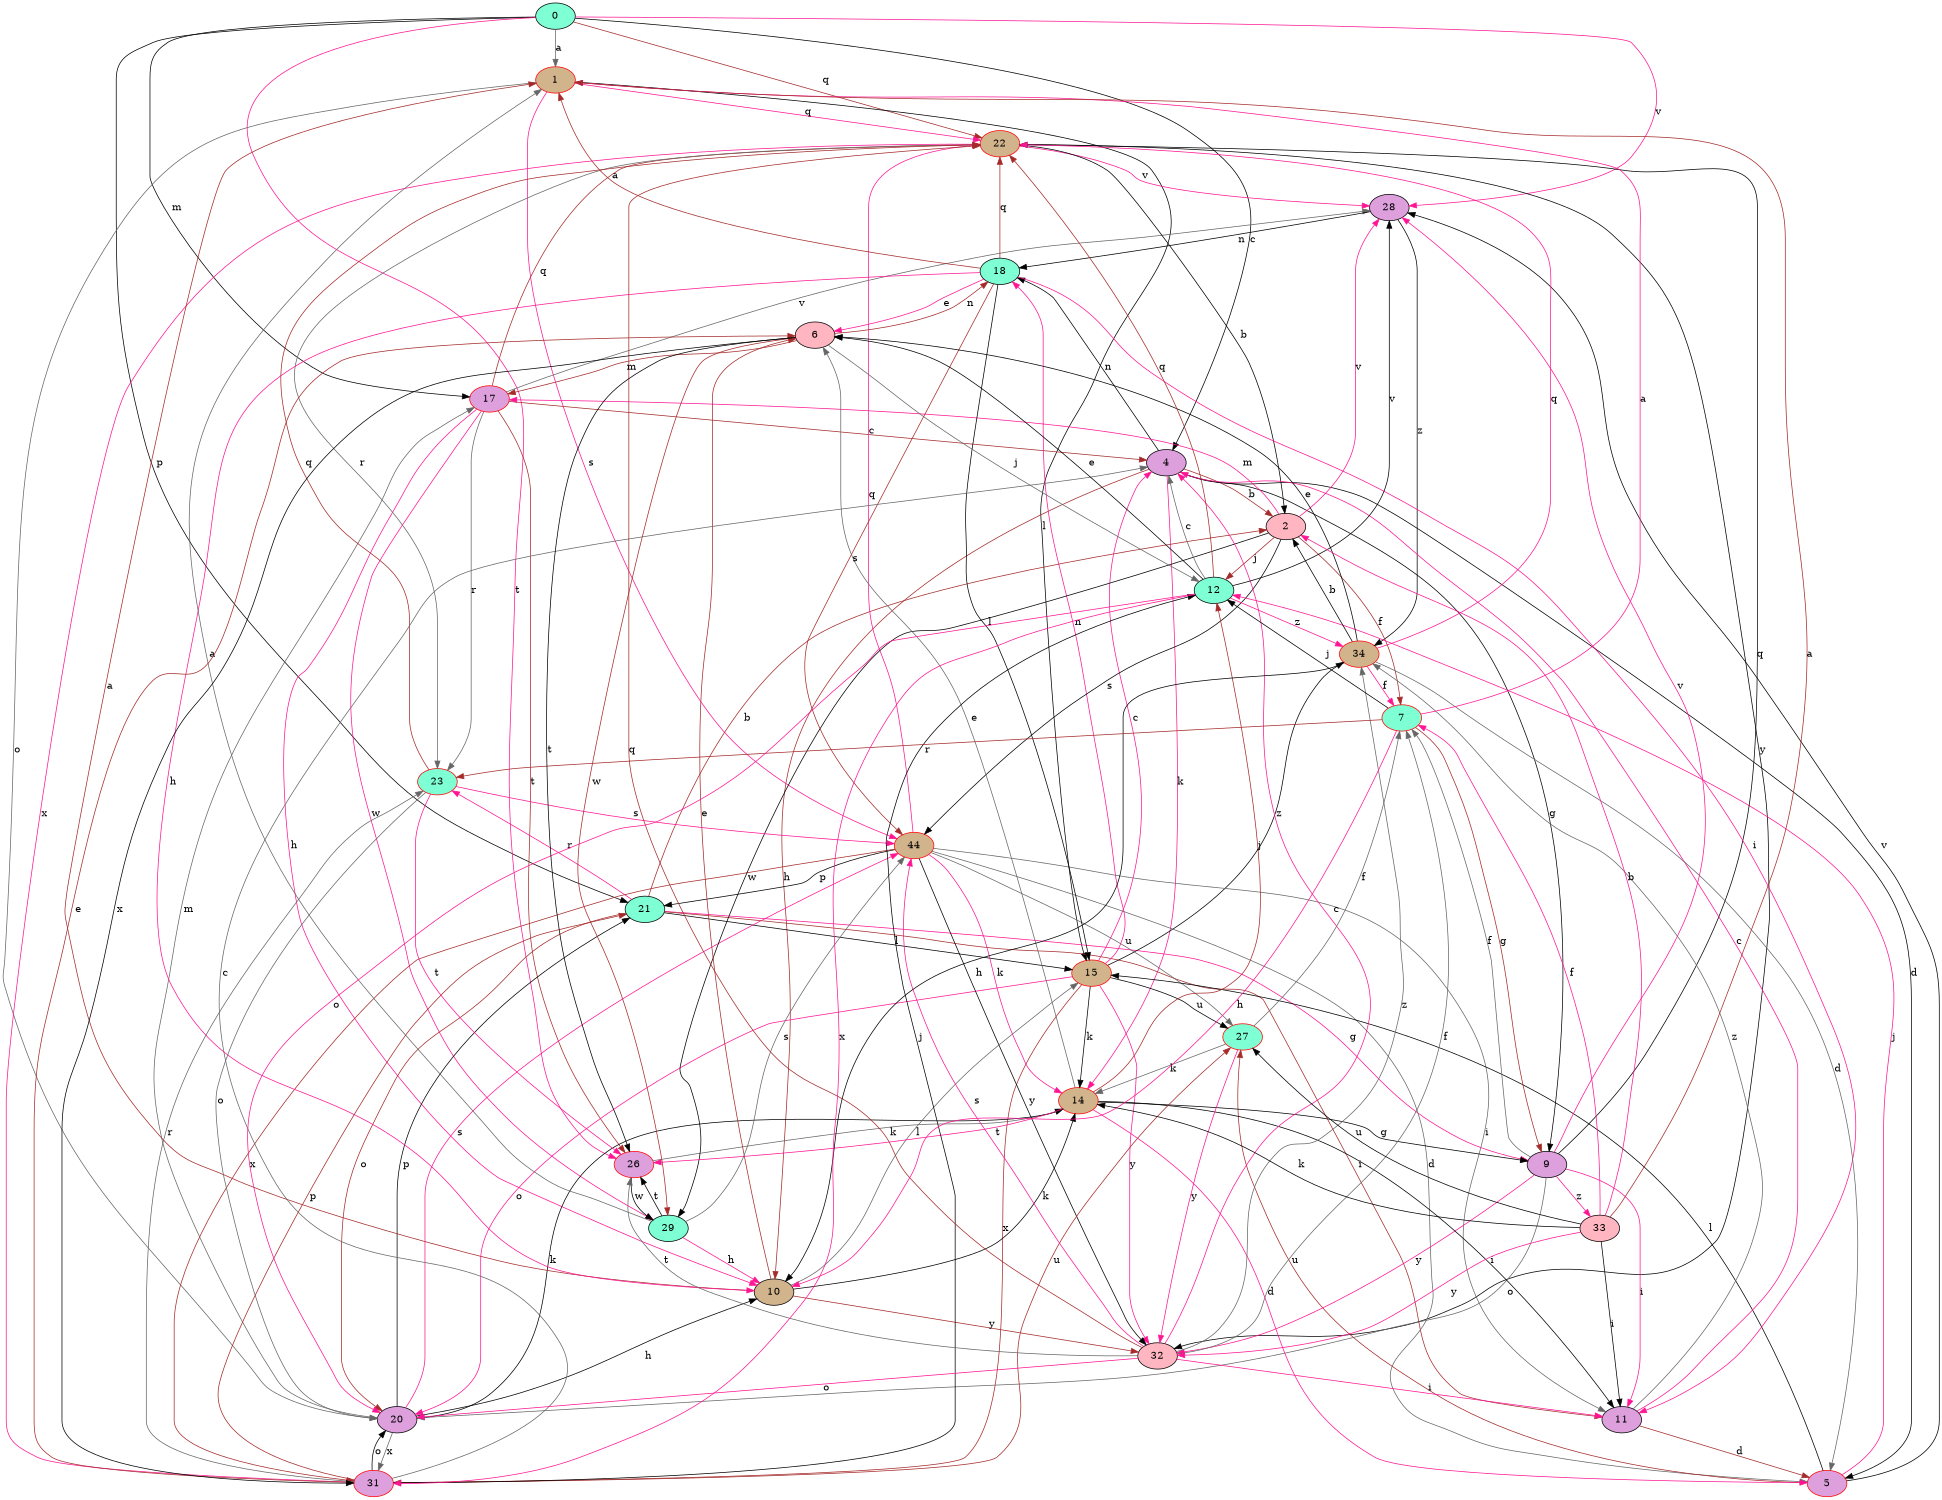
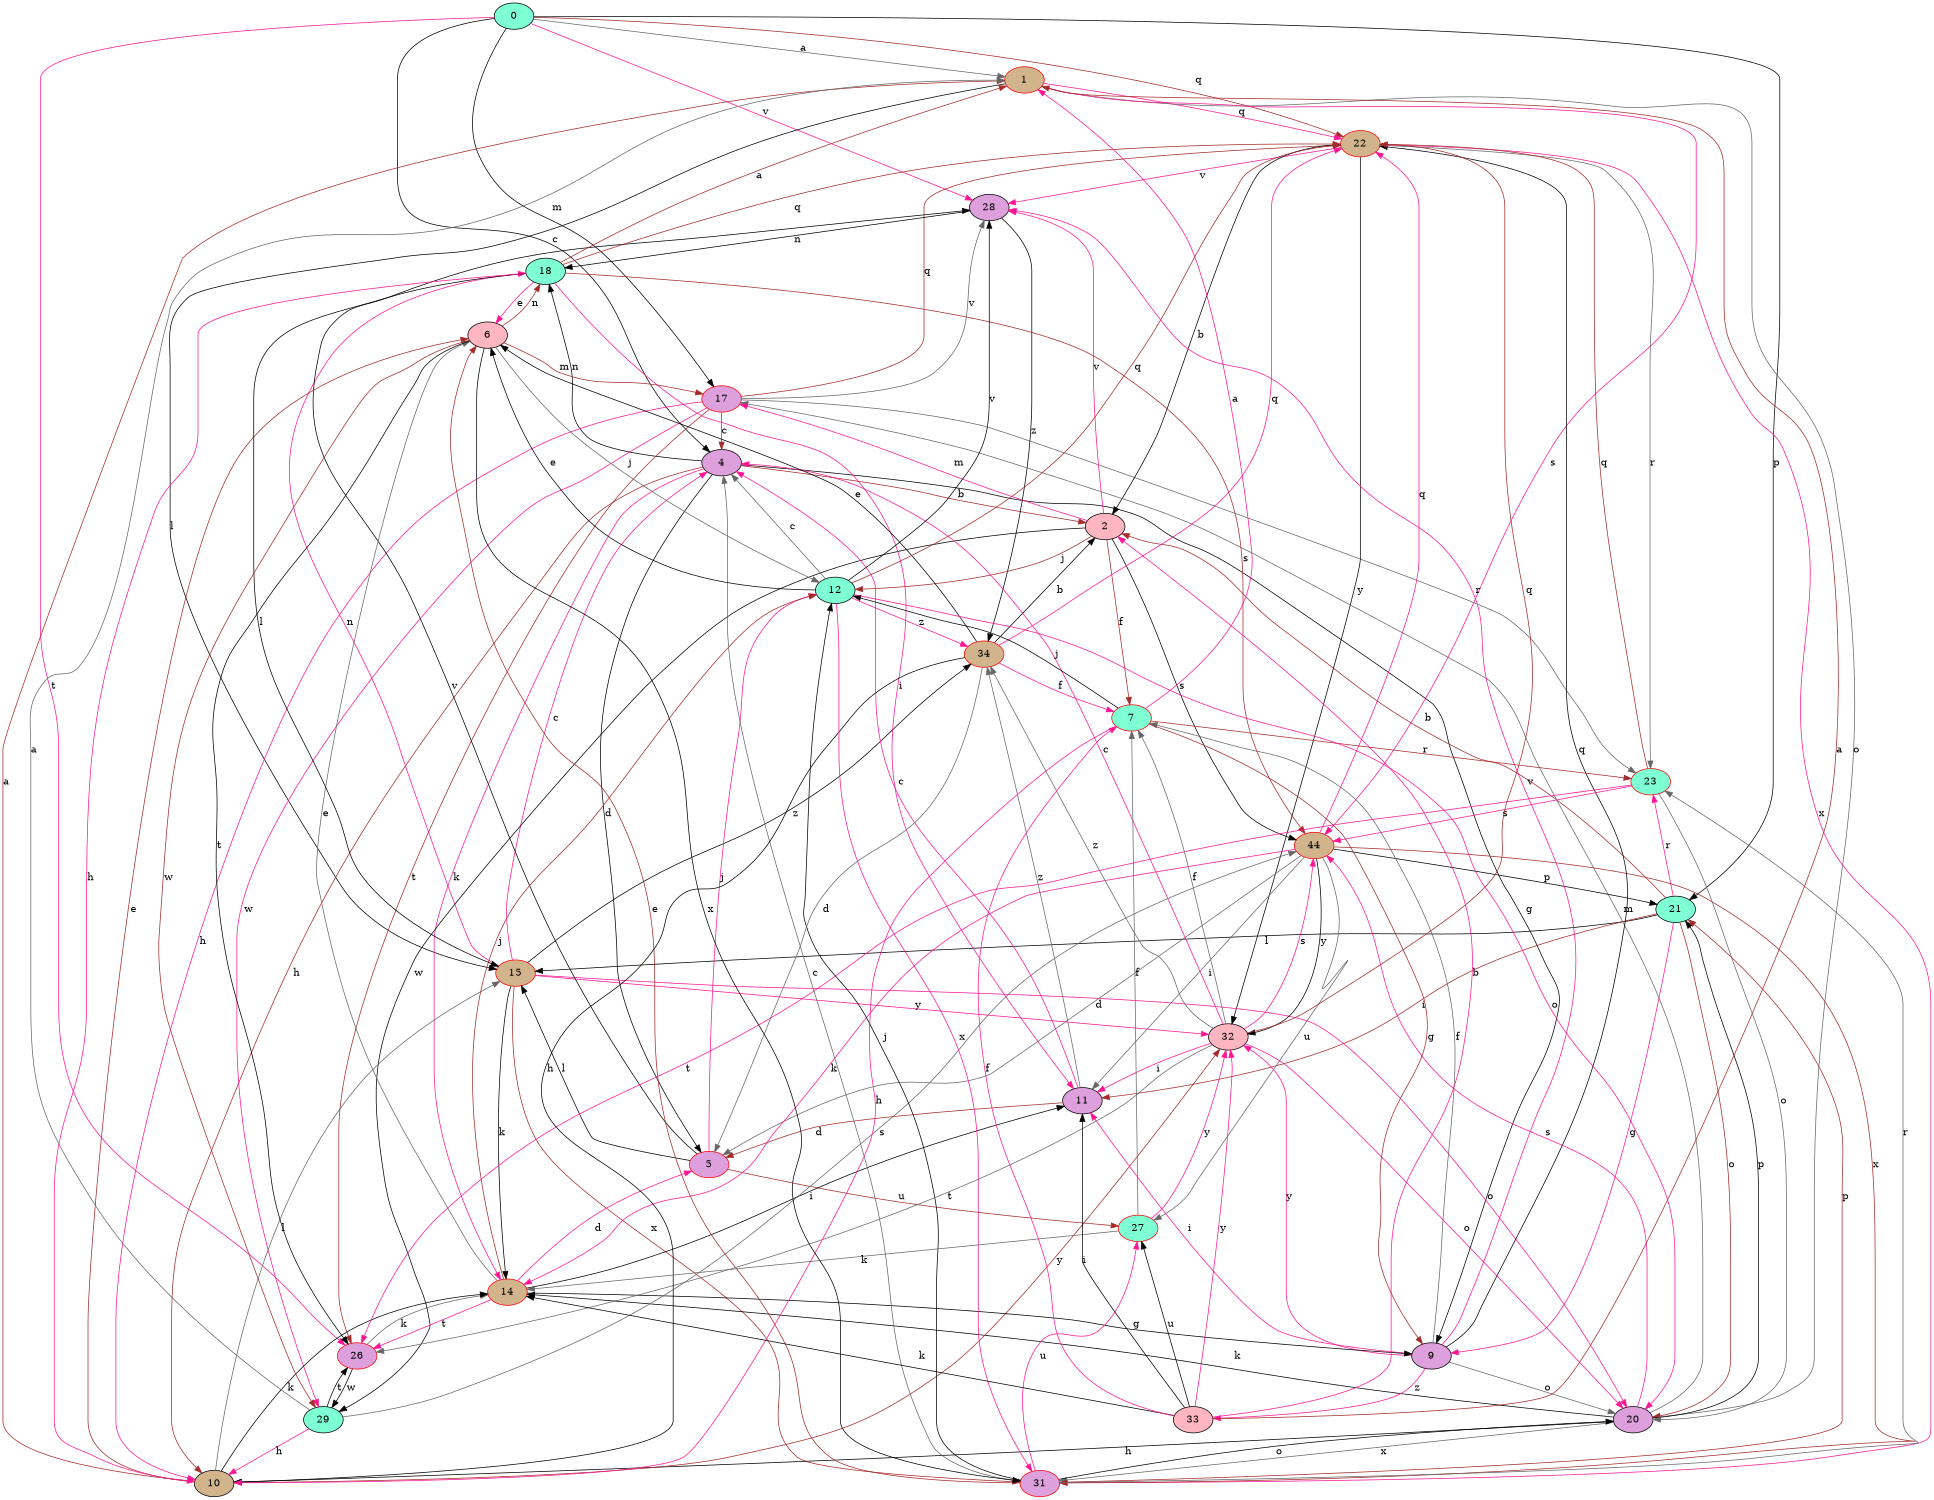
(1168, 995) -> none
(964, 1464) -> (1048, 1336)
